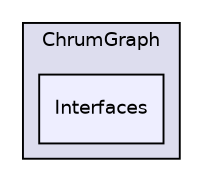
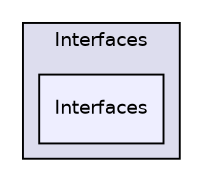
(101, 41) -> (101, 41)
